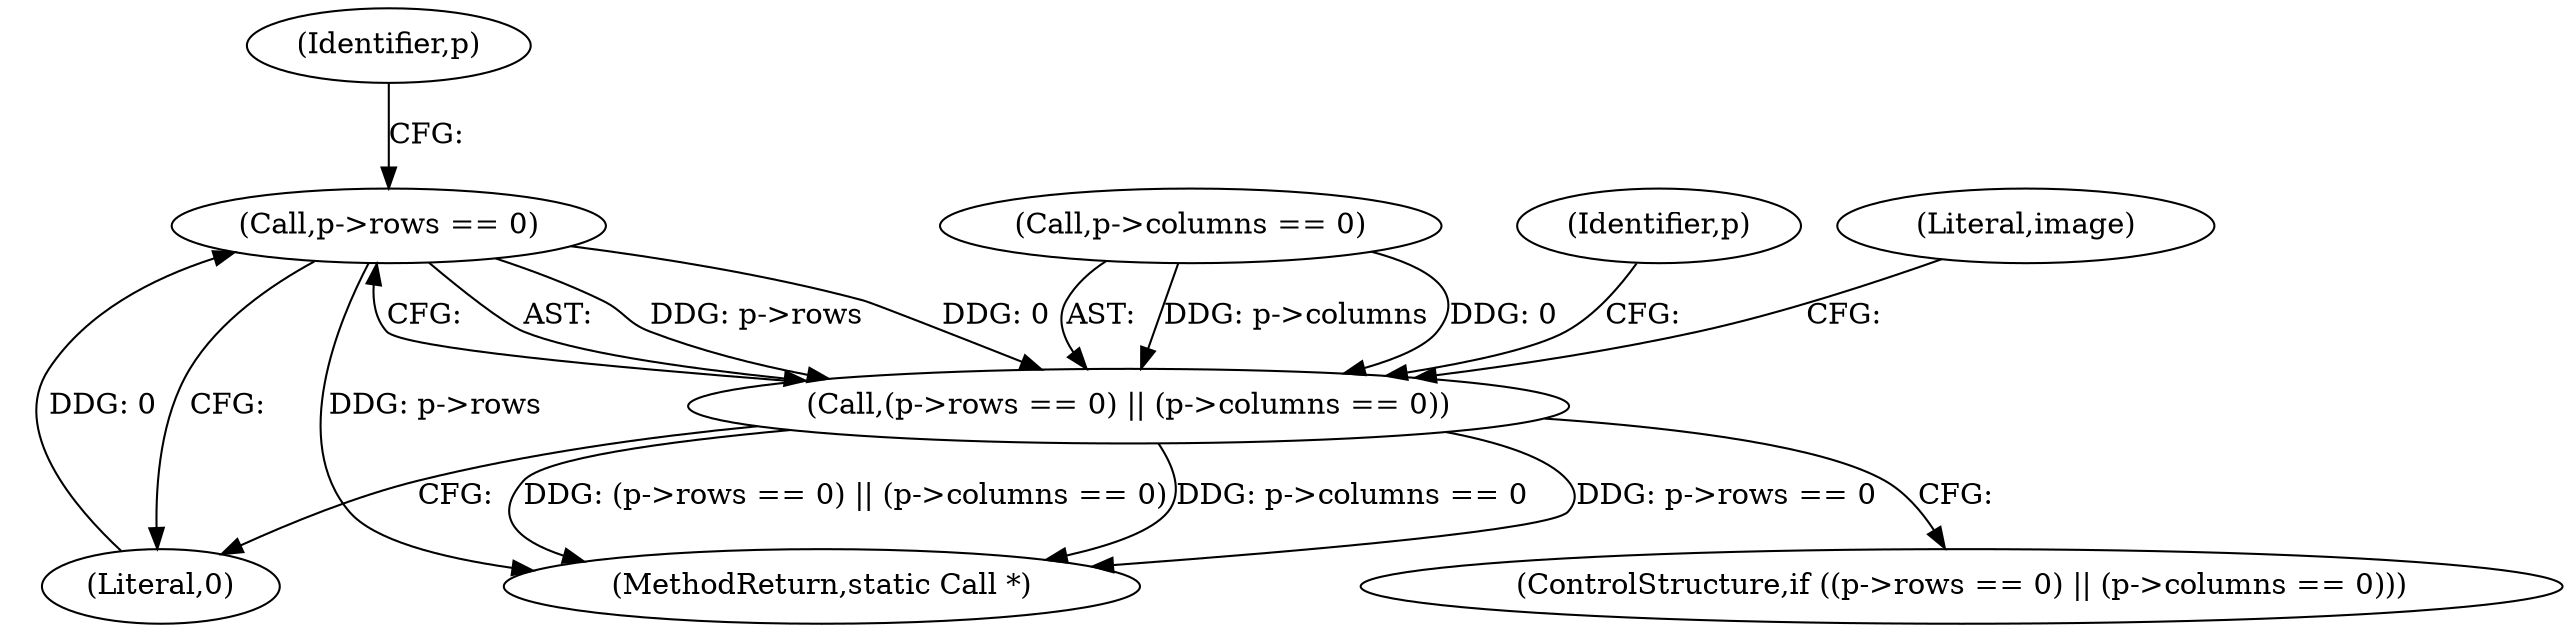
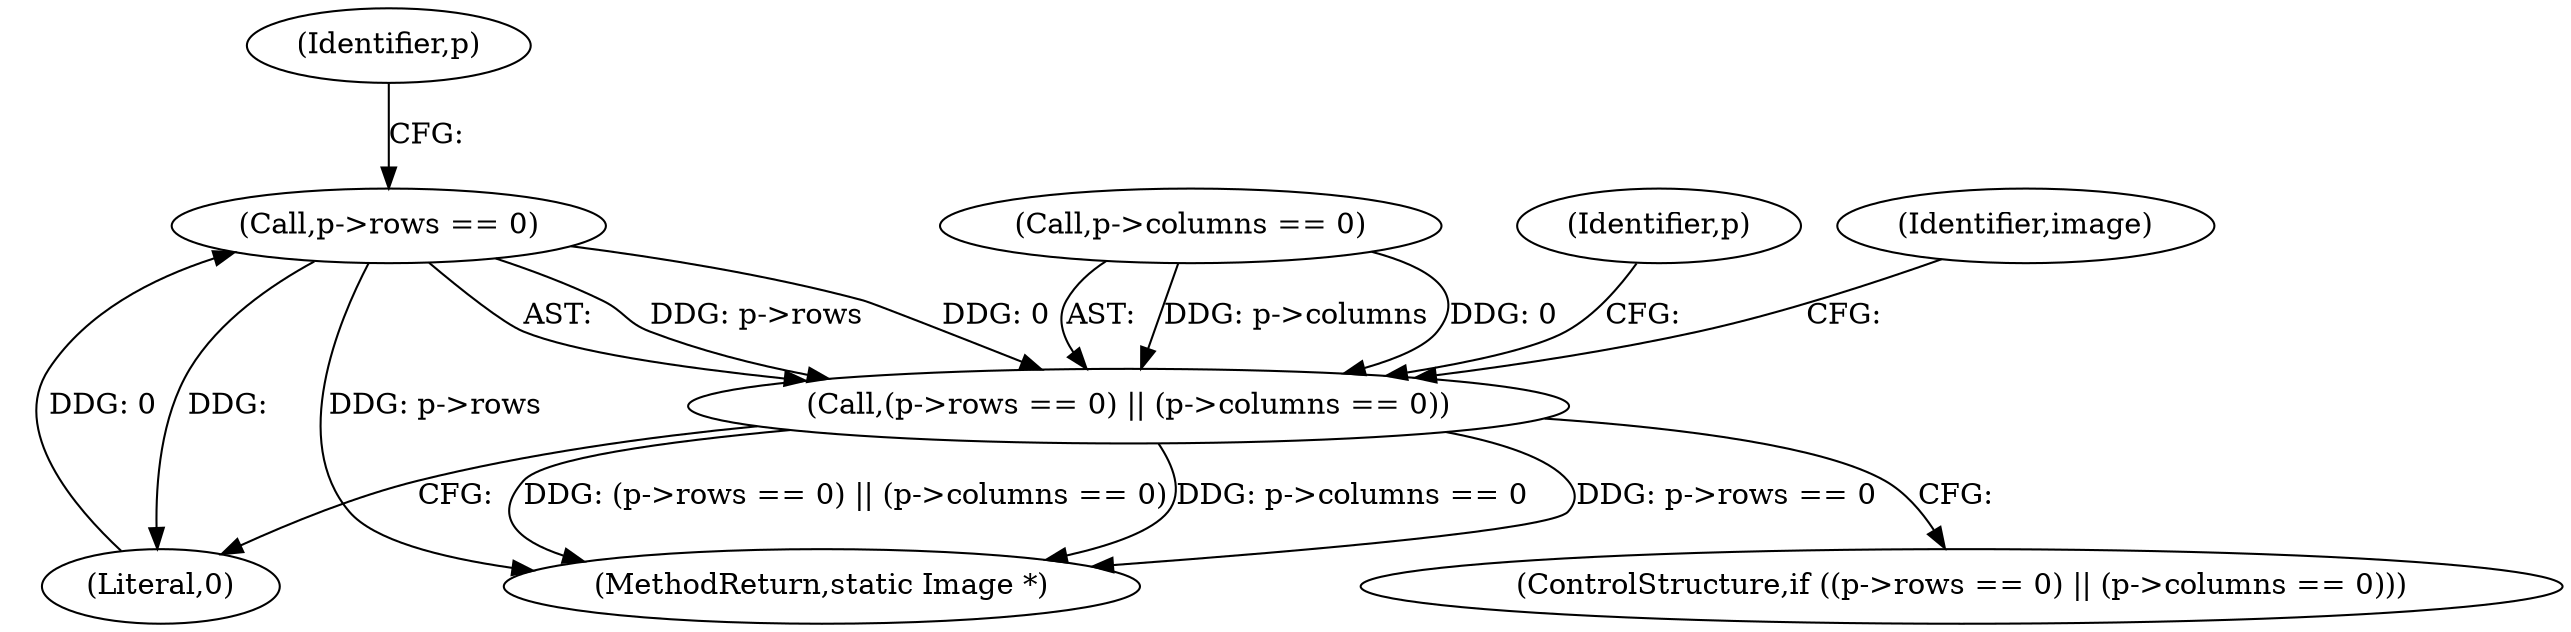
(2026, 226) -> (2026, 226)
(566, 361) -> none
(232, 406) -> (232, 406)
(822, 586) -> (822, 586)
